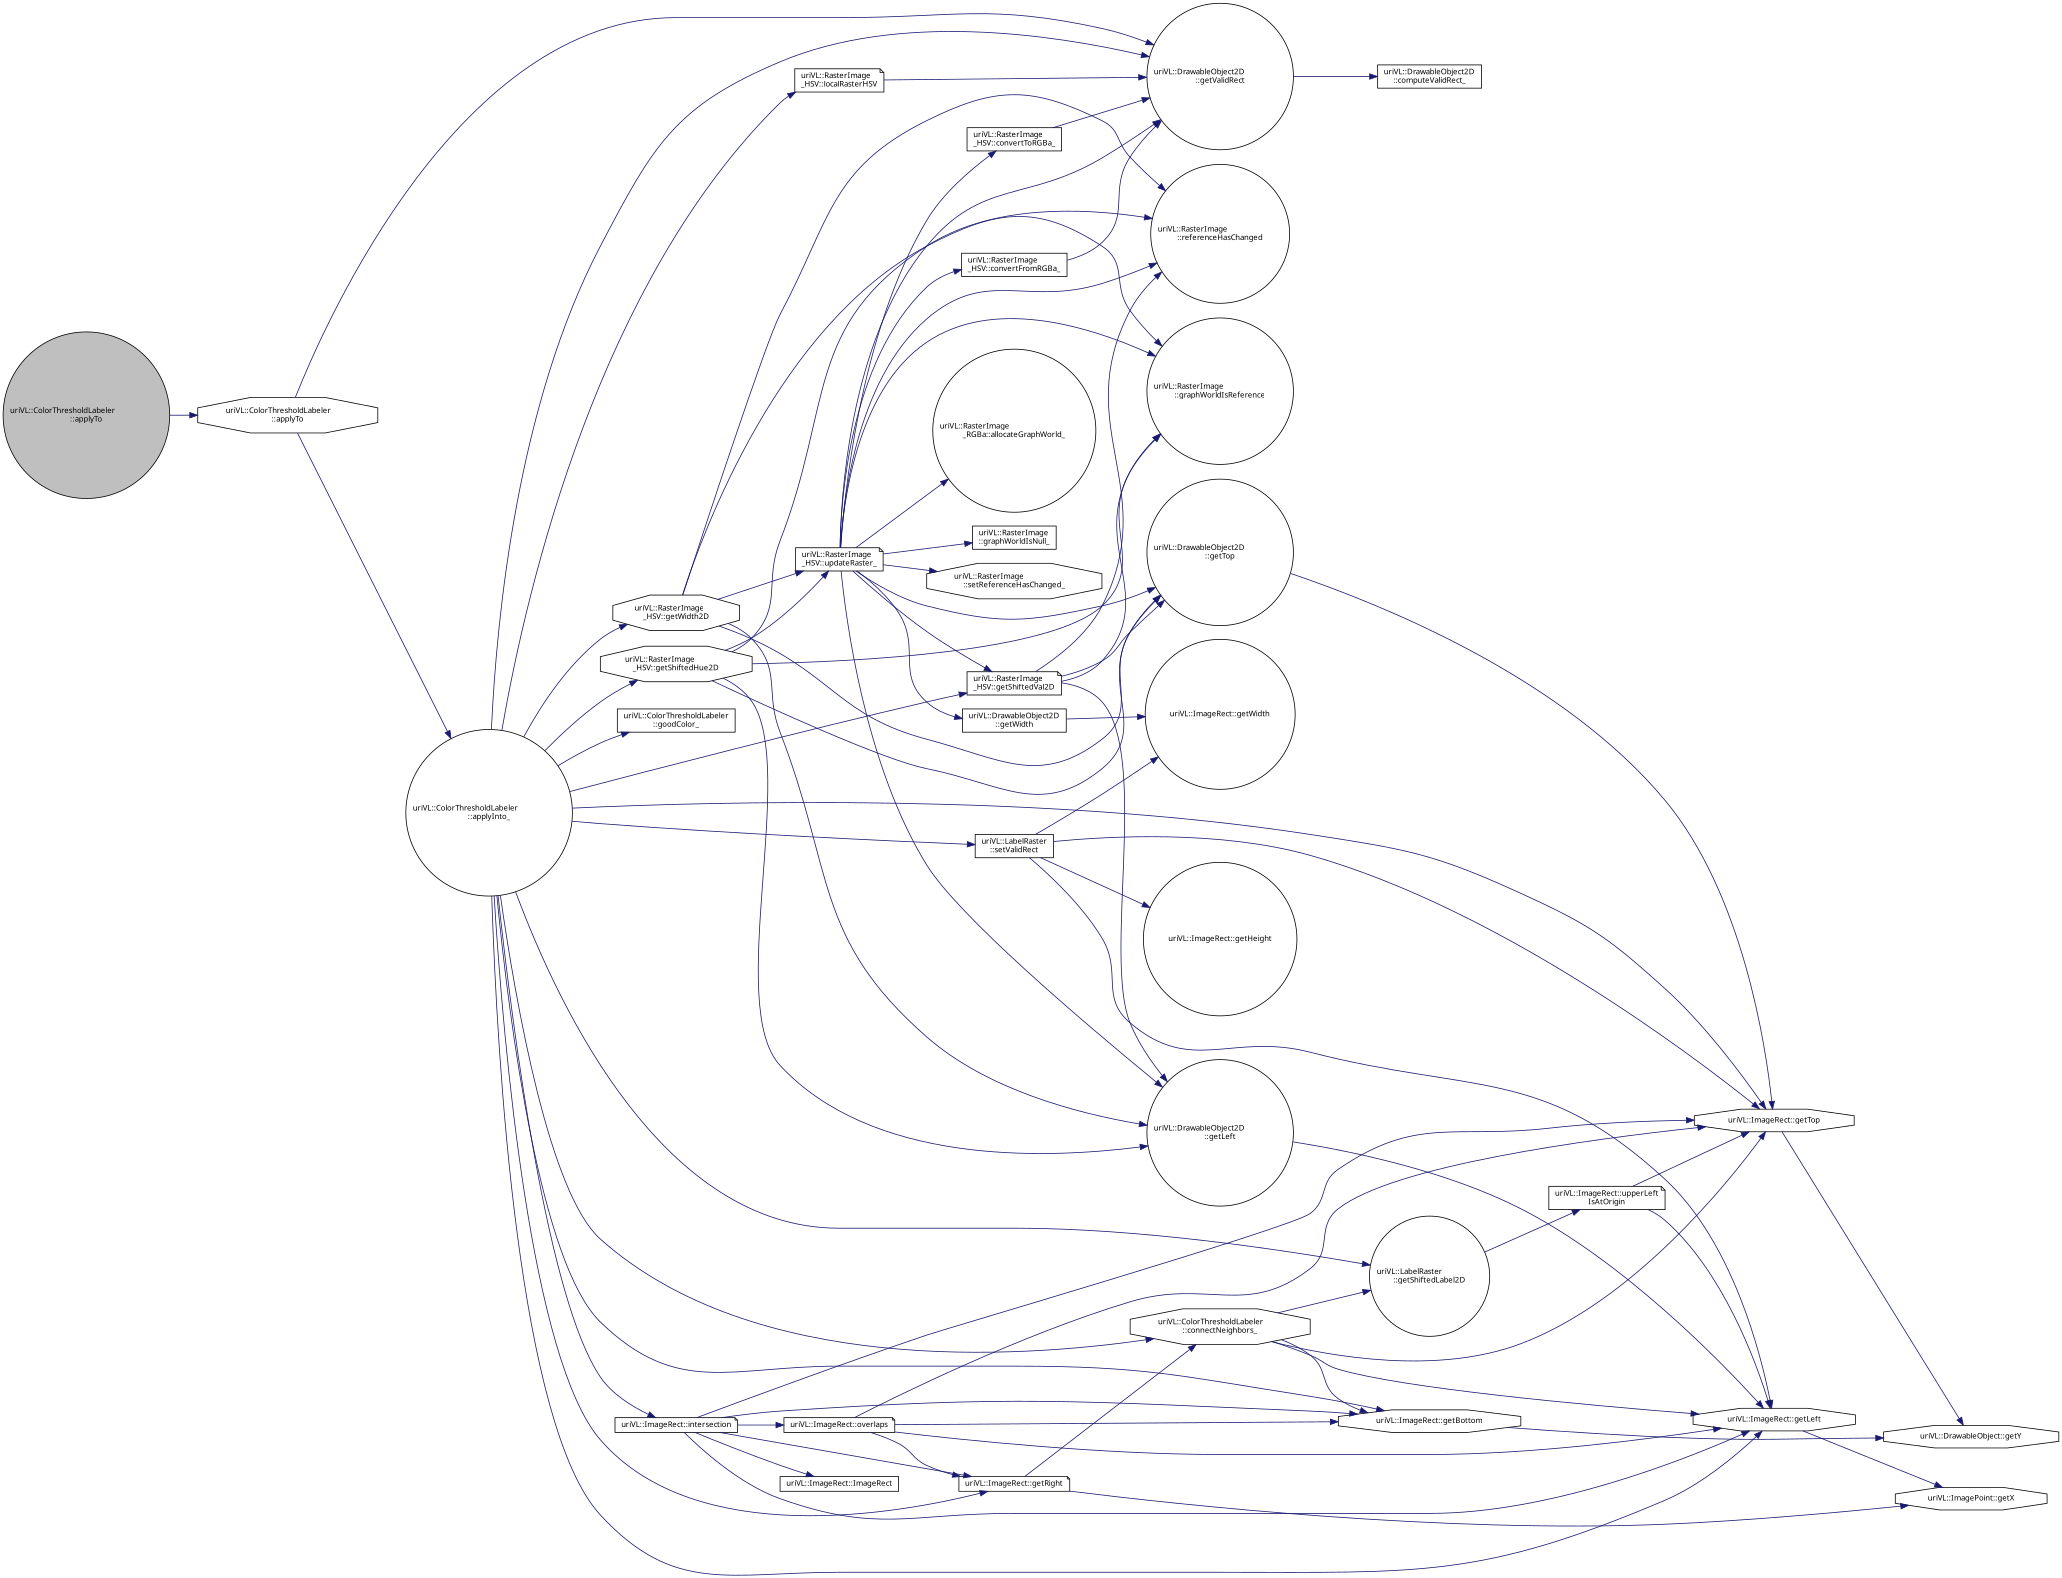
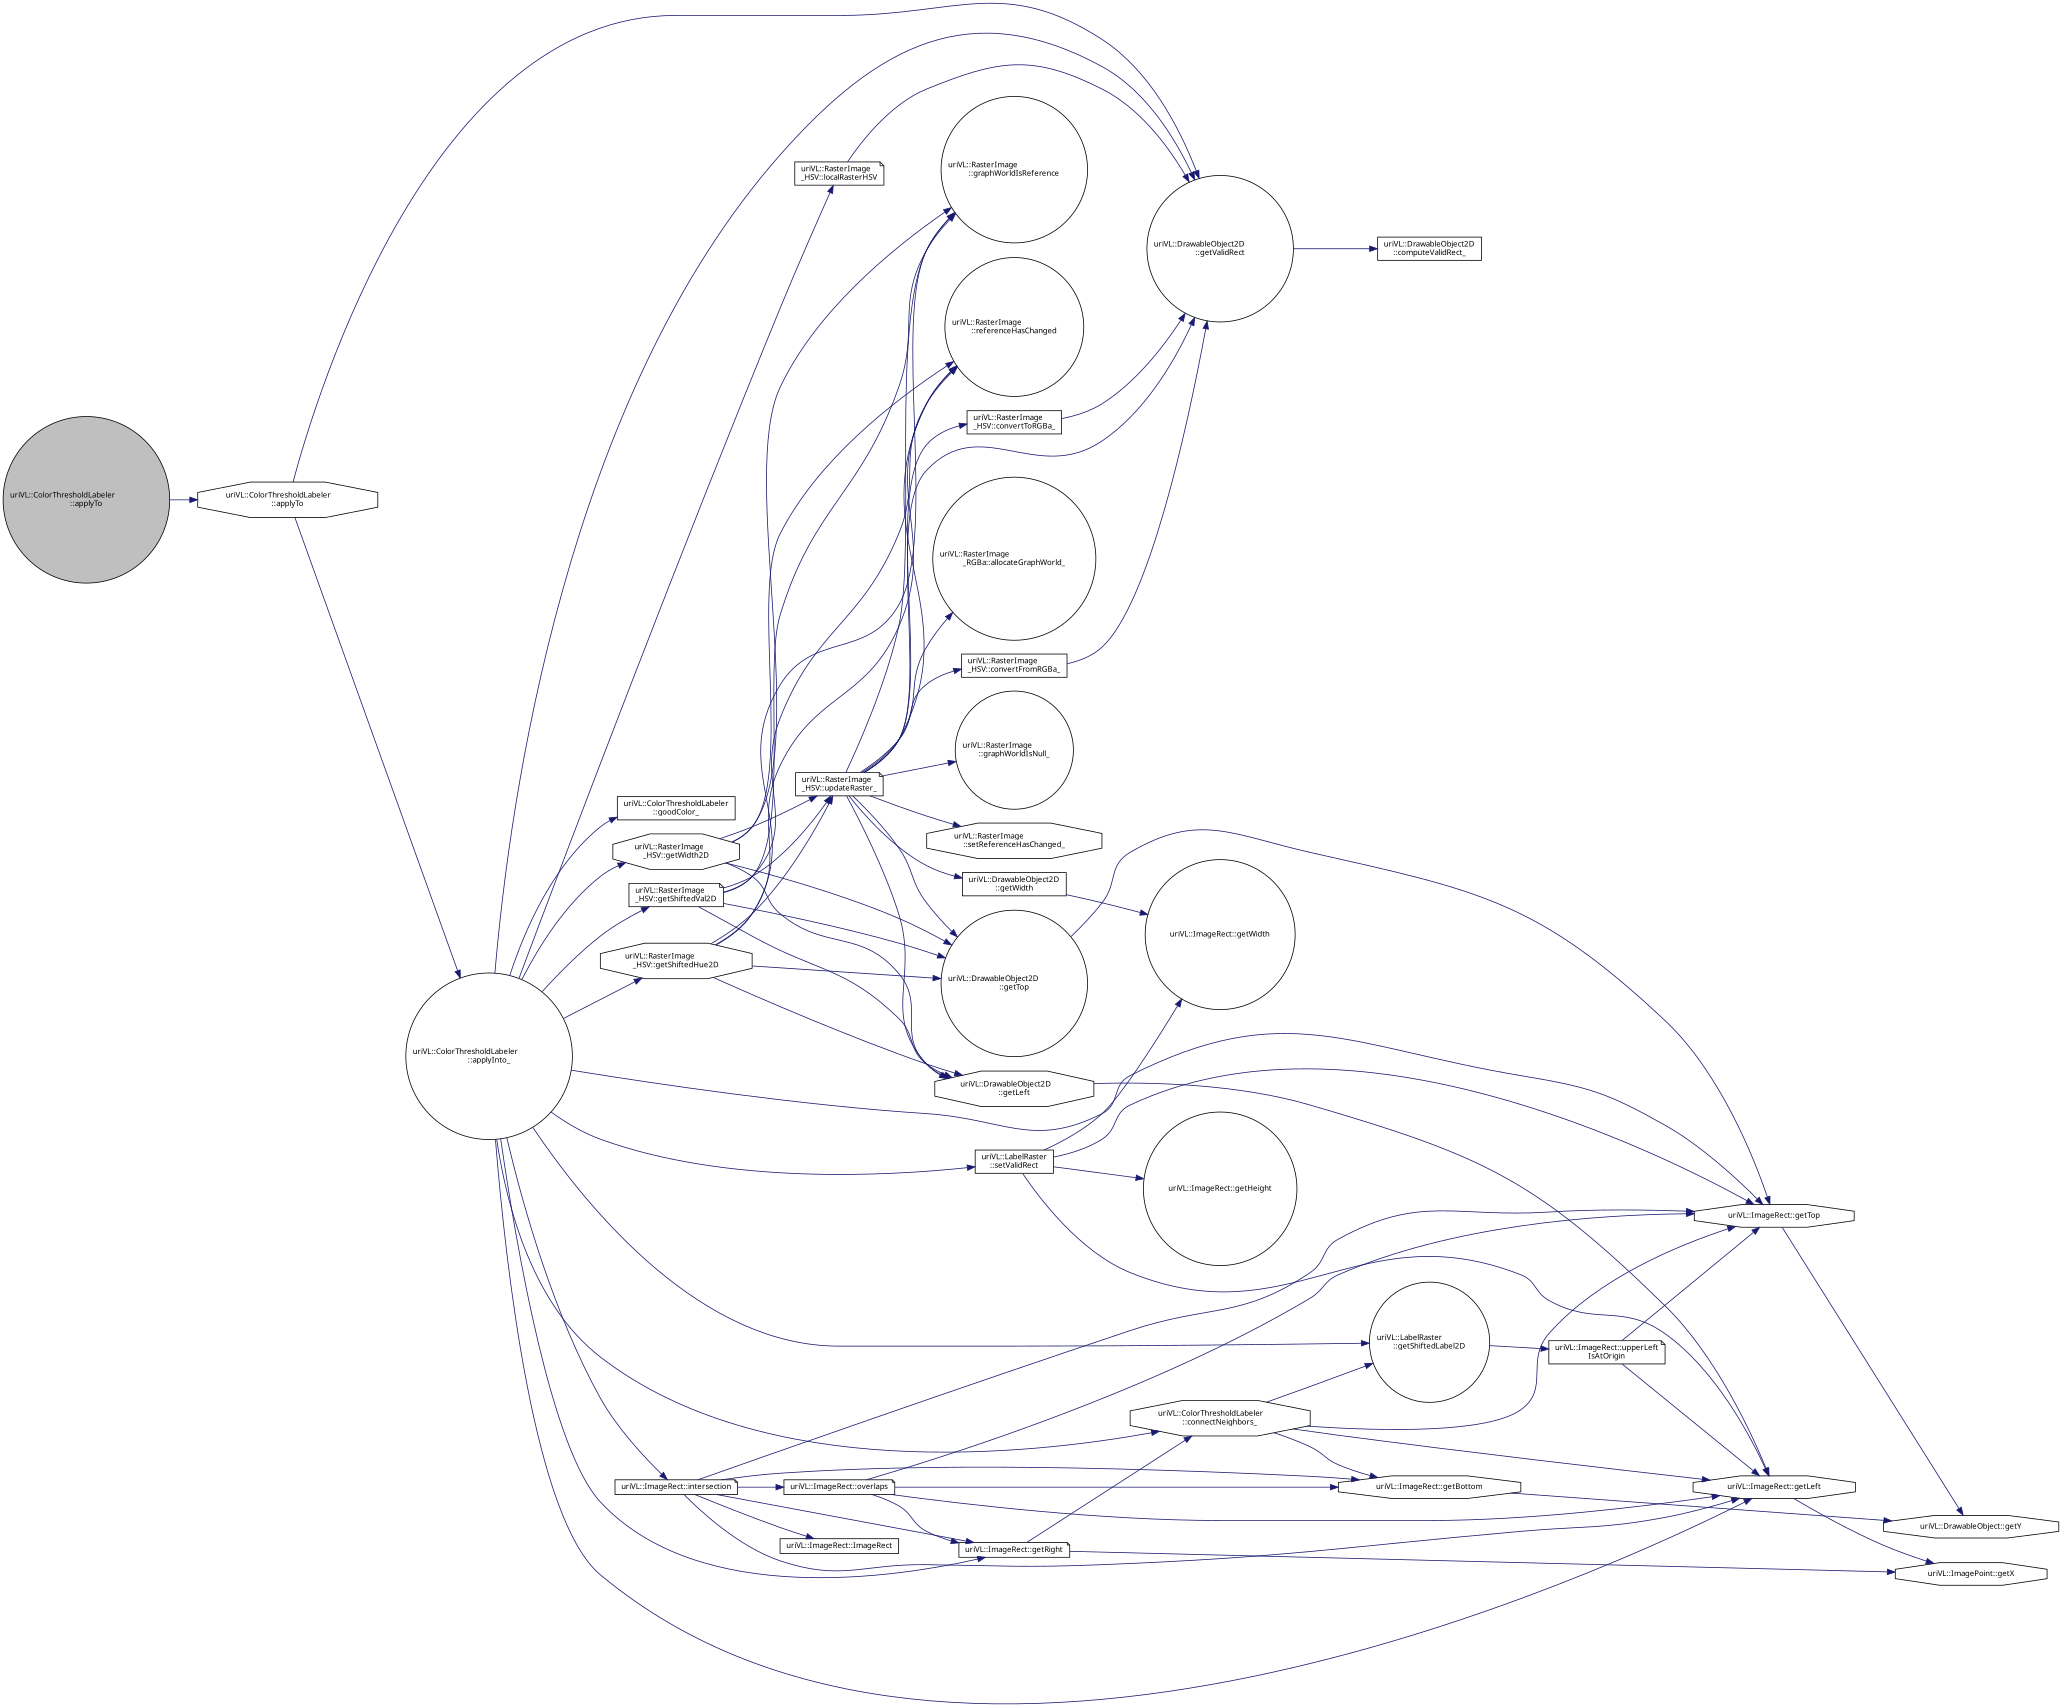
(1014, 538) -> (1014, 750)
(916, 624) -> (782, 854)
(1220, 1133) -> (1014, 1089)
(762, 1370) -> none
